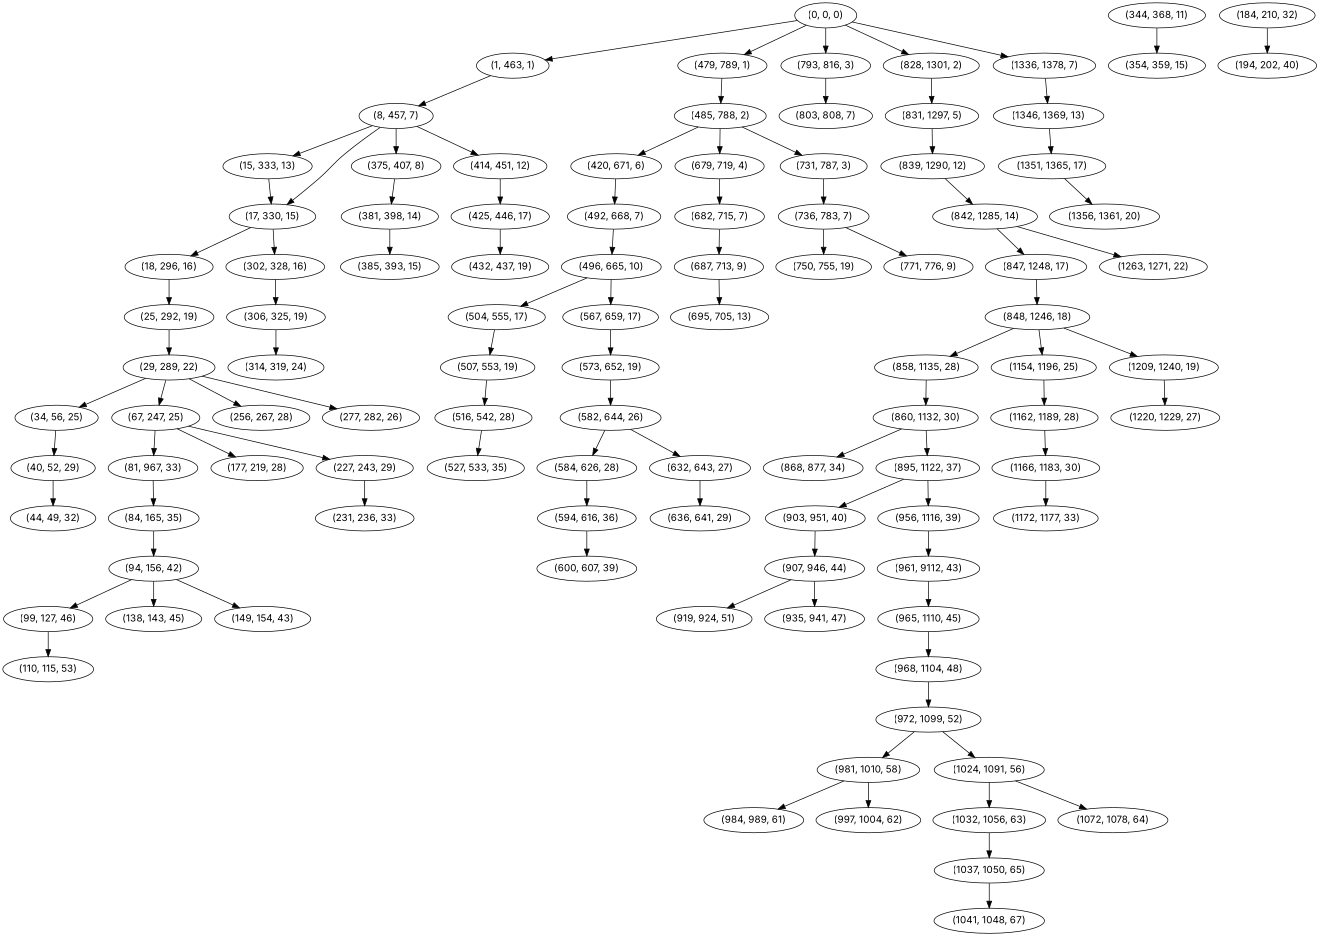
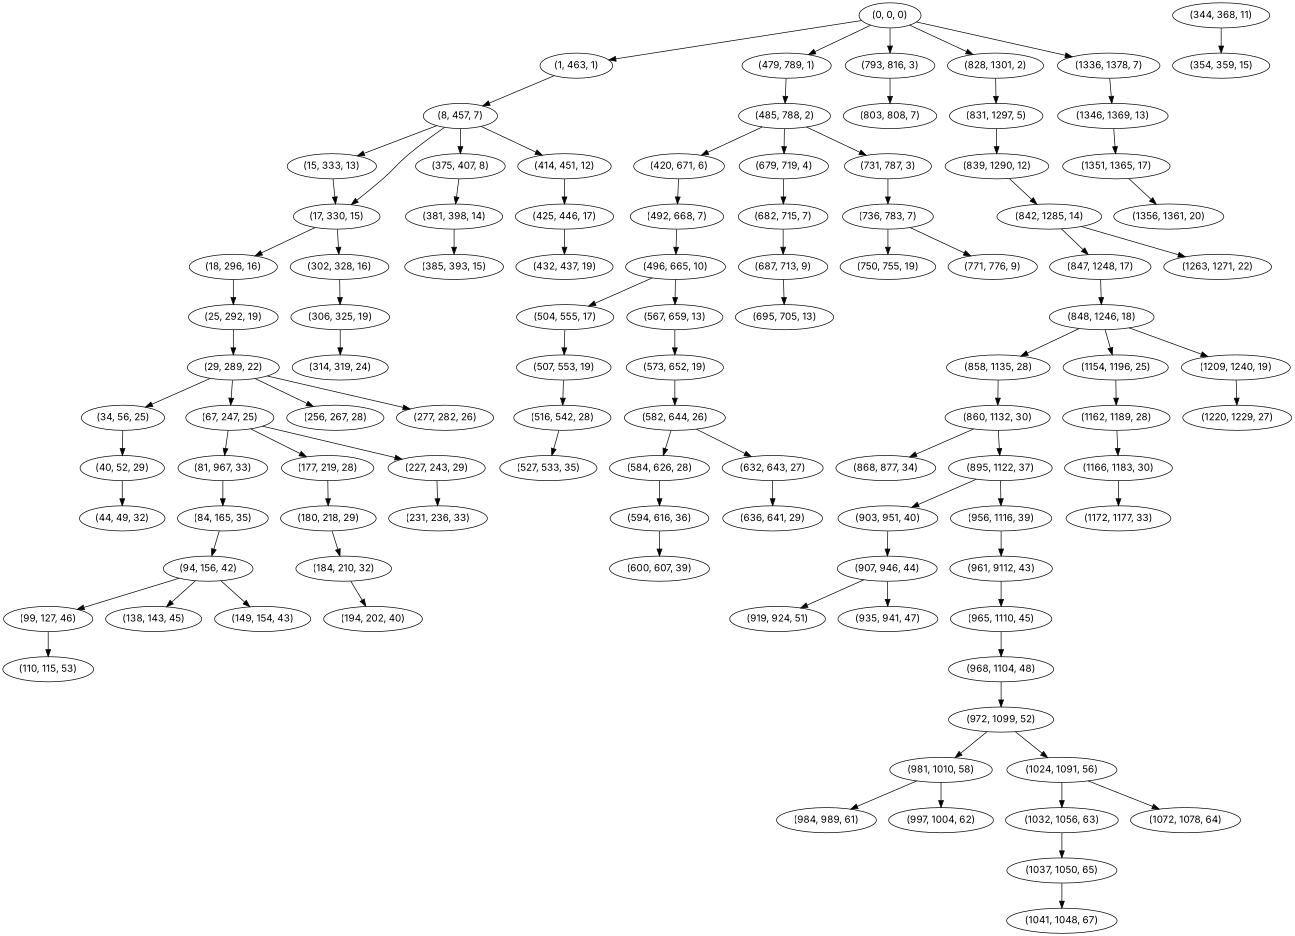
(611, 317) -> (675, 317)
none -> (328, 518)
